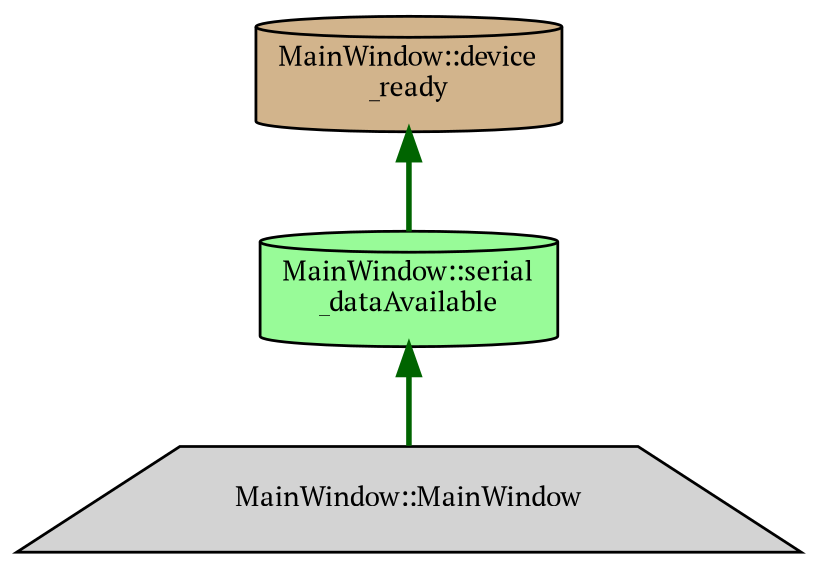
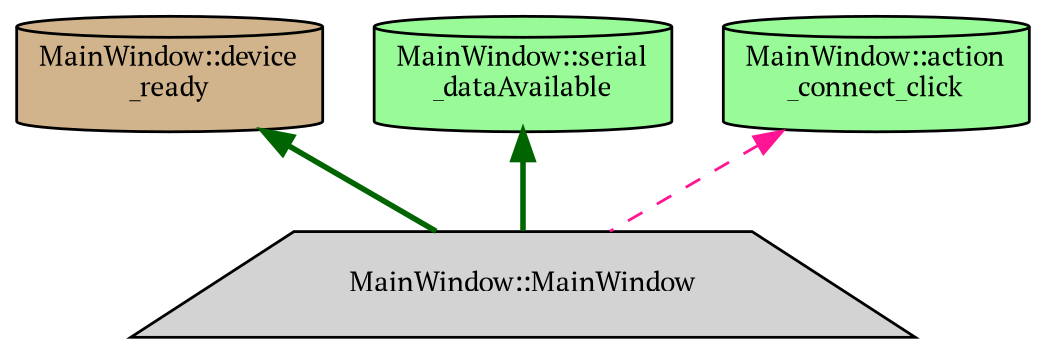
none -> (876, 74)
(409, 196) -> (362, 188)
